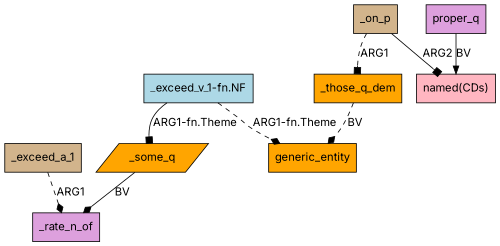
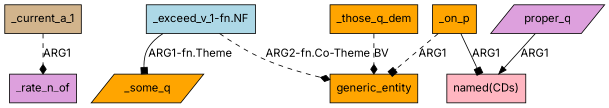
(375, 19) -> (454, 19)
(456, 19) -> (548, 19)
(360, 49) -> (417, 51)
(438, 54) -> (486, 54)
(464, 54) -> (535, 54)
(295, 123) -> (318, 54)
(43, 158) -> (43, 19)
(113, 189) -> none
